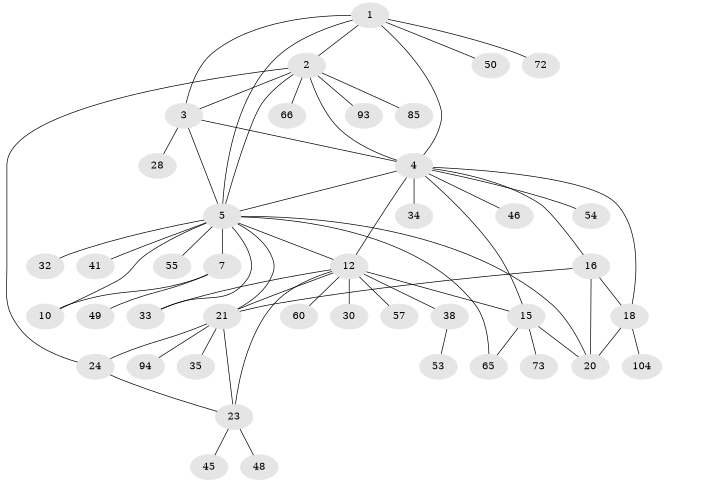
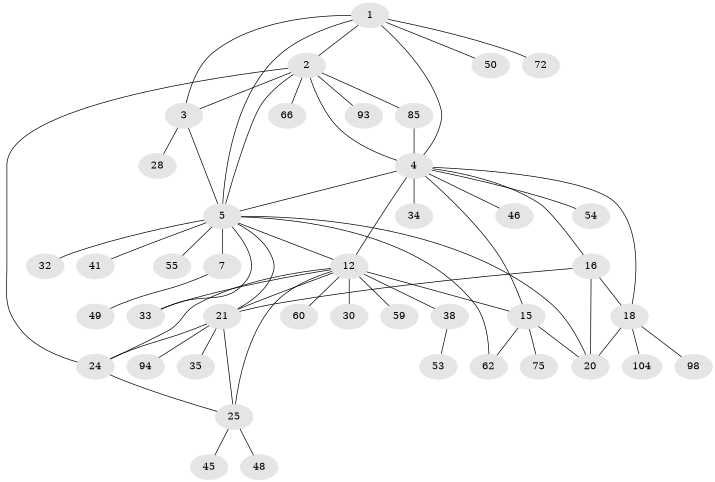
(299, 141) -> (414, 141)
none -> (196, 304)
(45, 317) -> none
(399, 317) -> (399, 317)
(489, 367) -> (489, 367)
(539, 367) -> (539, 367)
none -> (694, 367)
(234, 417) -> (234, 417)
